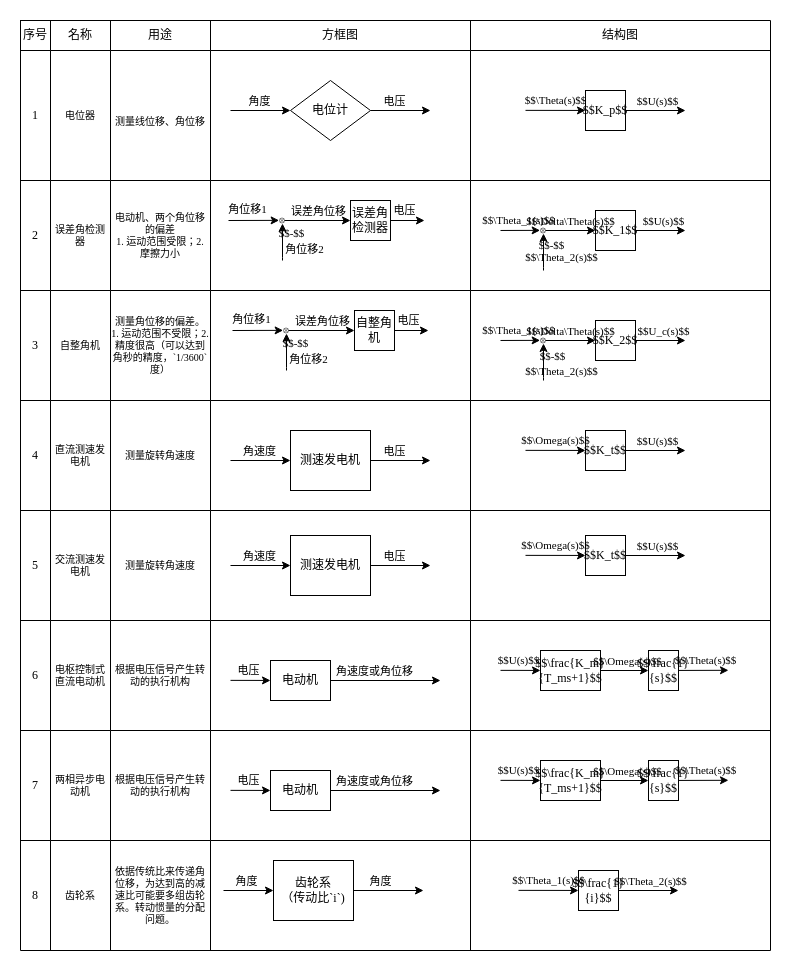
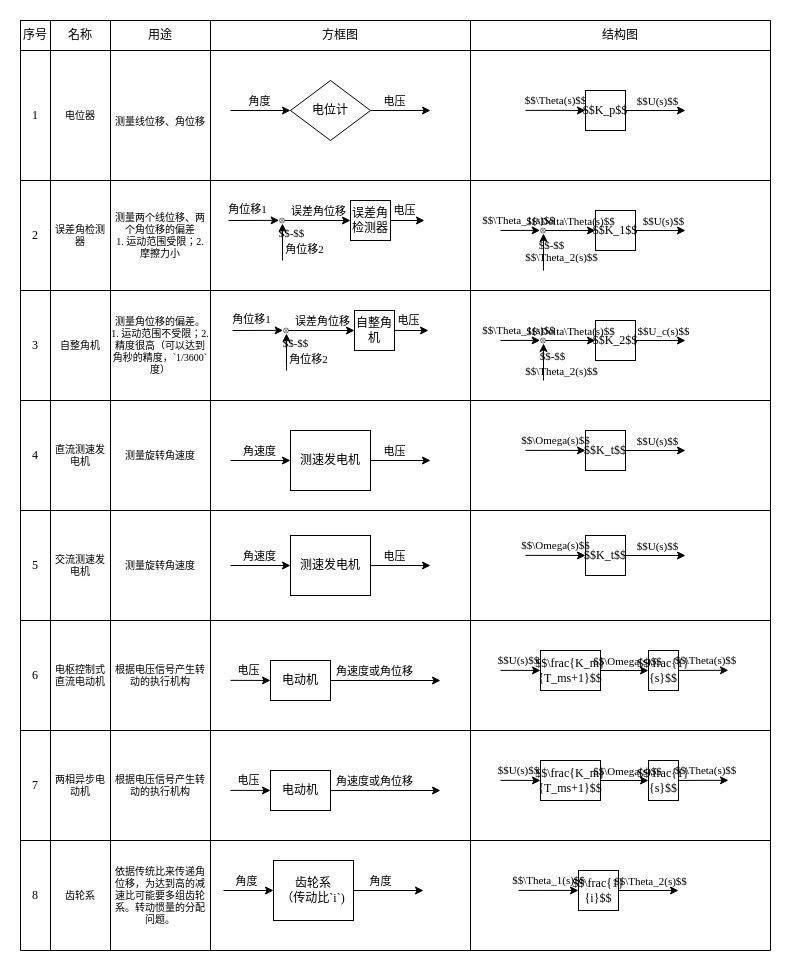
(161, 236) -> (161, 236)
